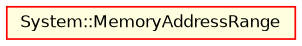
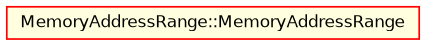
(151, 23) -> (213, 23)
